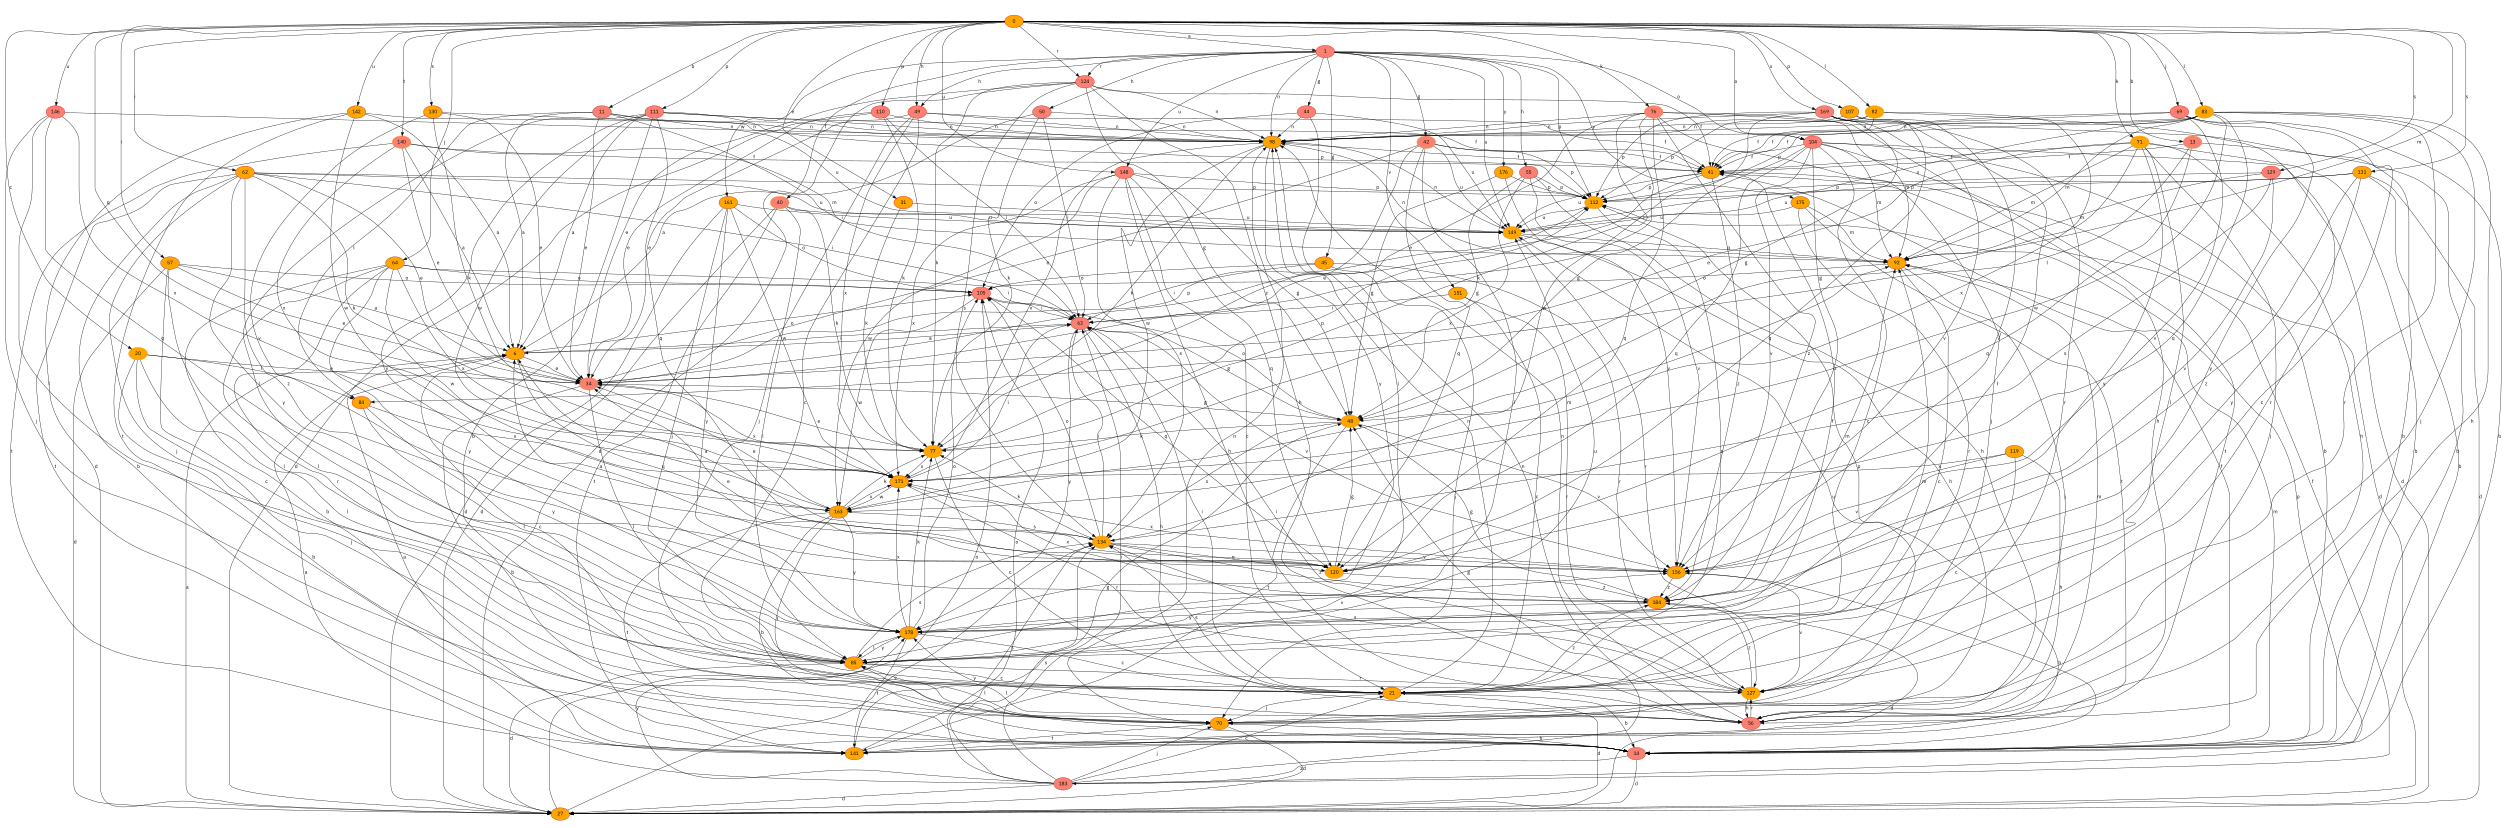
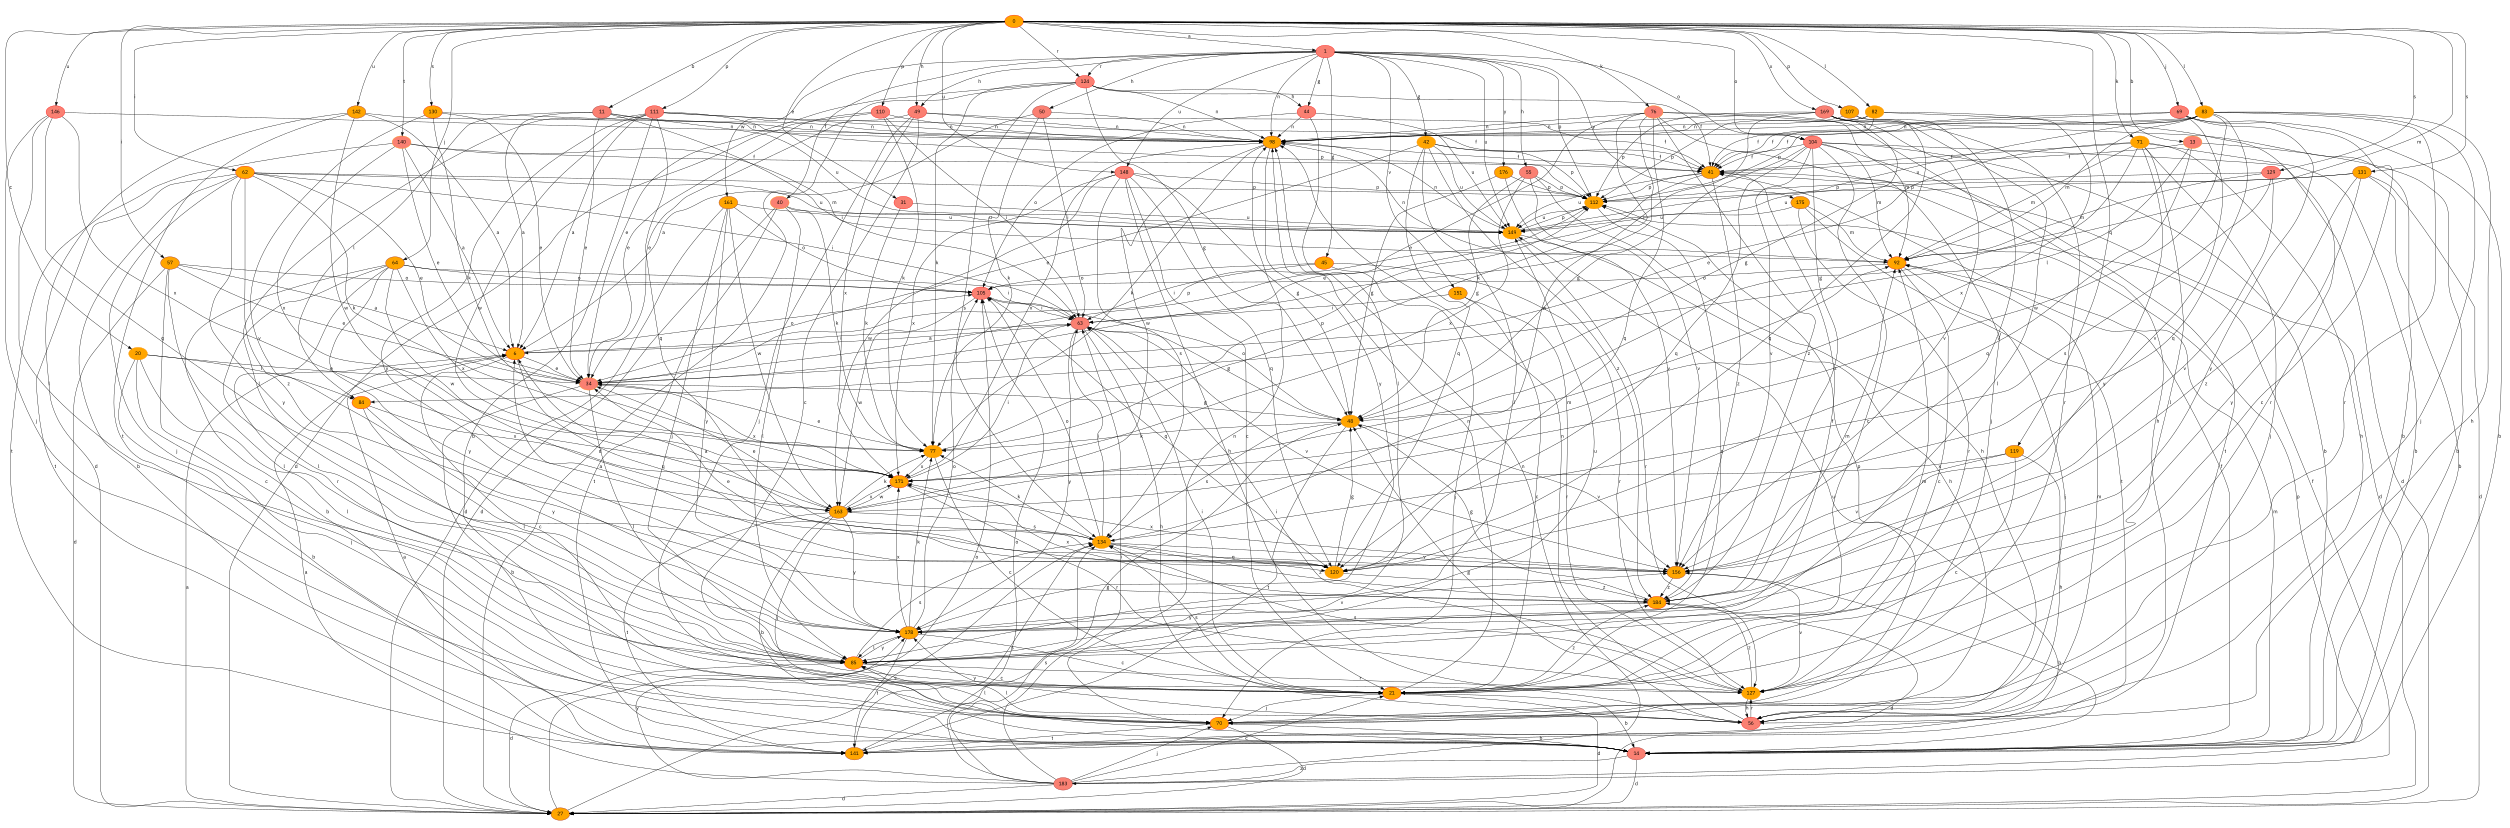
(95, 51) -> (1766, 29)
(1426, 142) -> (1426, 142)
(903, 203) -> (903, 203)
(1703, 248) -> (1552, 219)
(1190, 323) -> (1599, 345)
(787, 352) -> (757, 357)
(1293, 523) -> (1197, 89)
